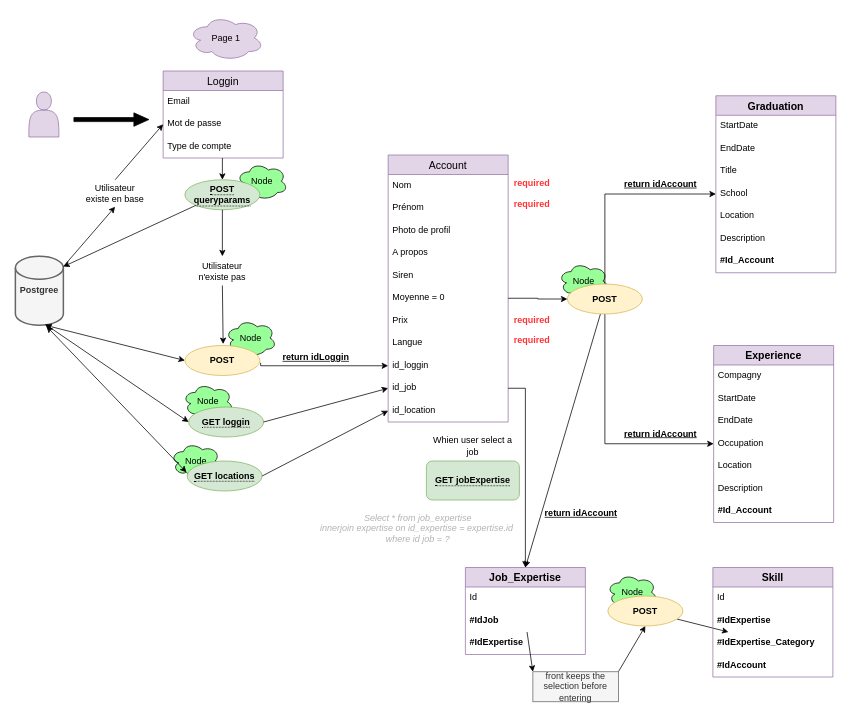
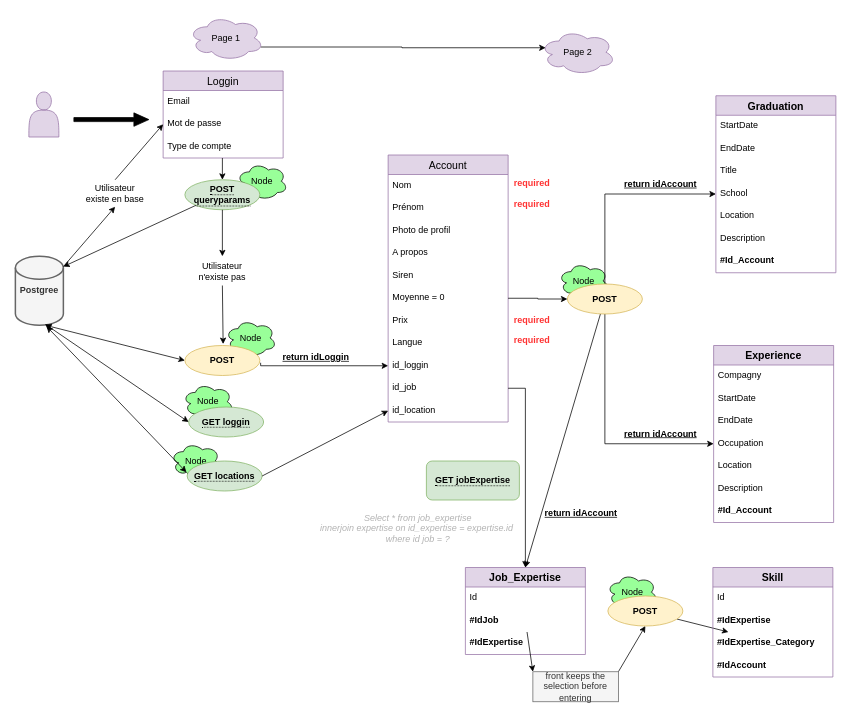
none -> (469, 48)
none -> (578, 52)
(324, 406) -> none
(473, 446) -> none
